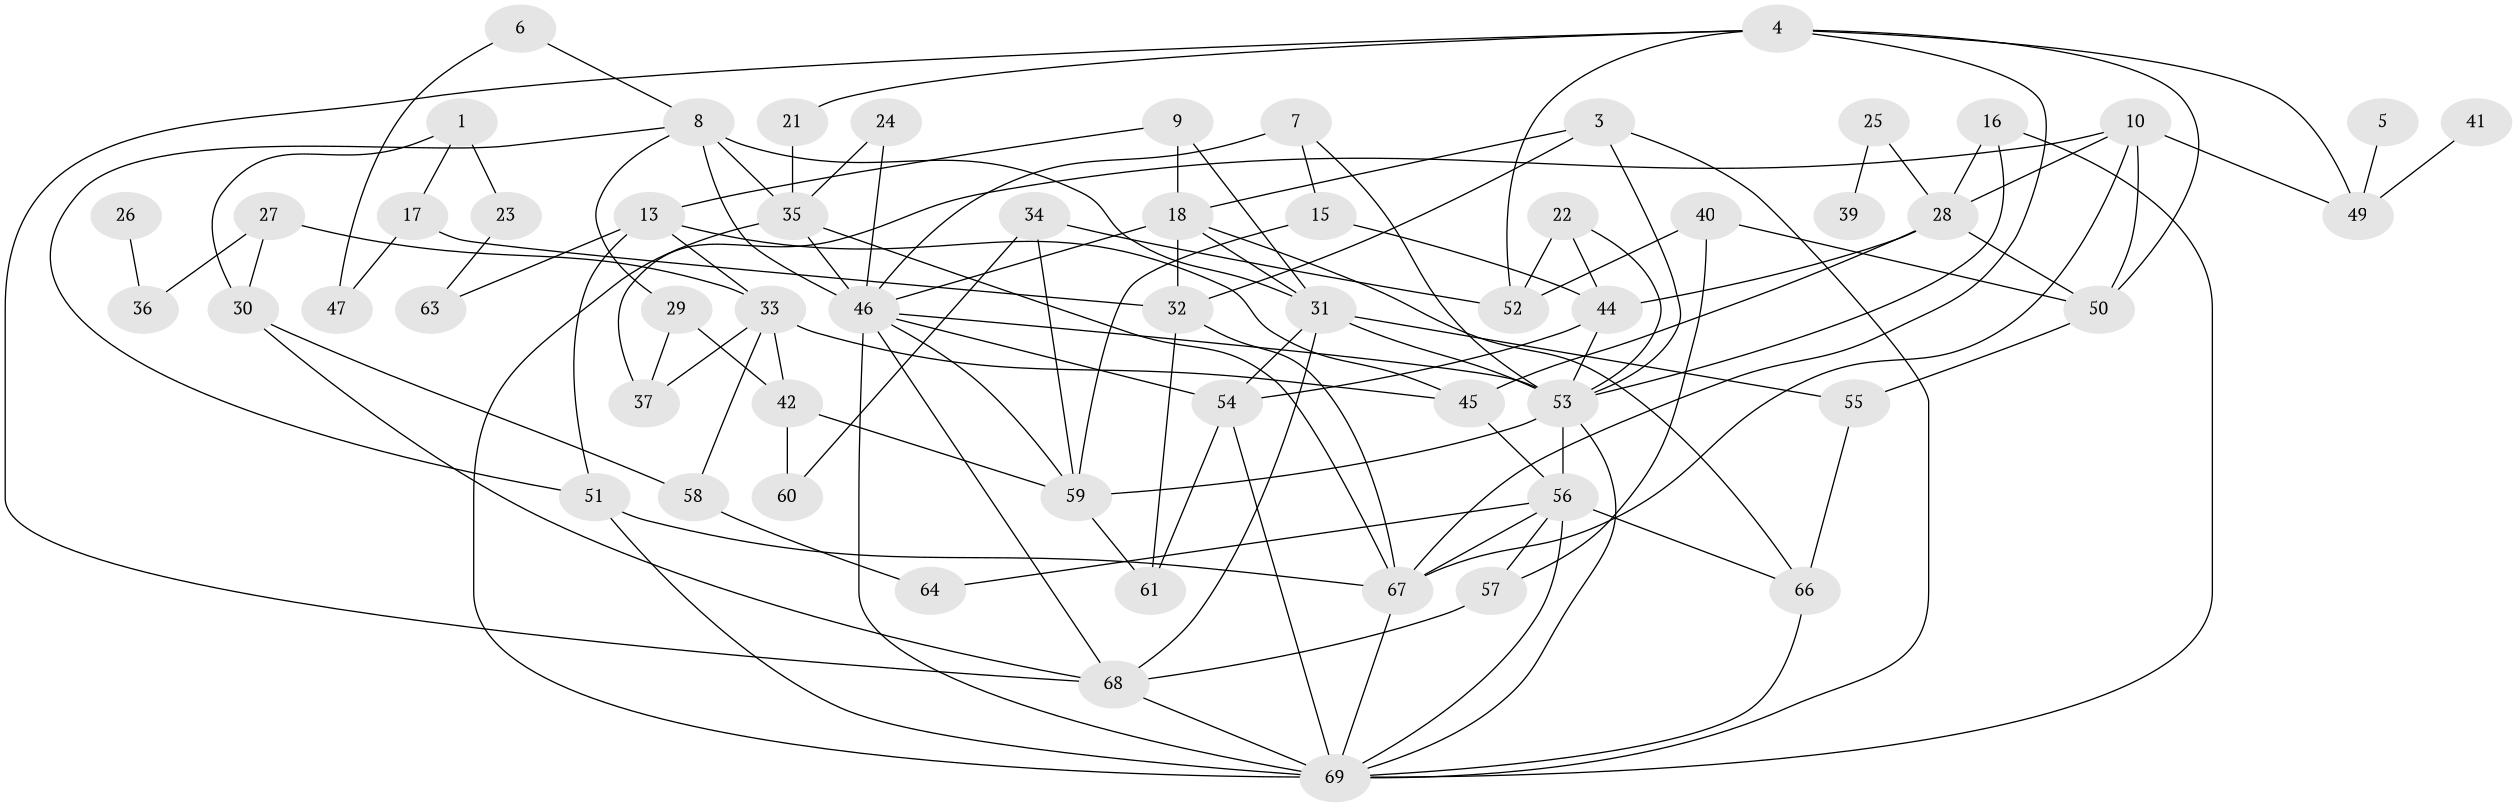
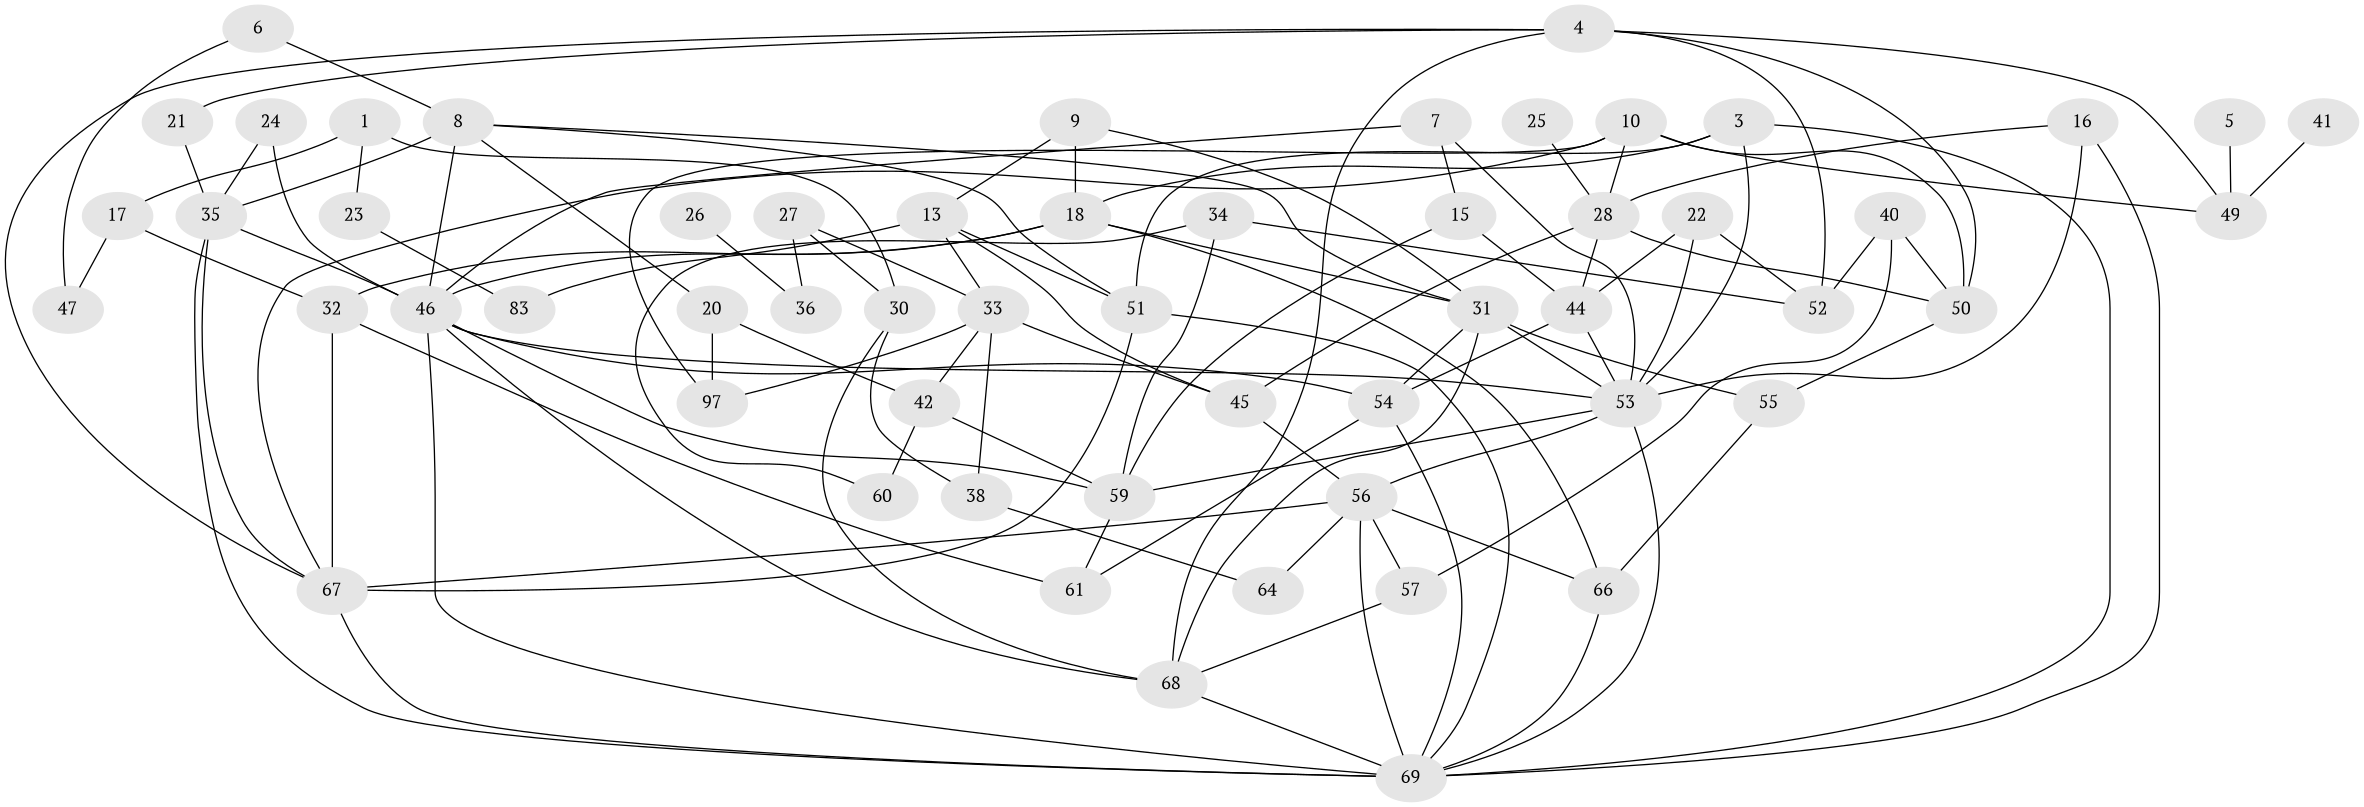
(1849, 216) -> none
(1404, 223) -> (1258, 162)
(431, 310) -> (520, 310)
(677, 310) -> (712, 310)
(644, 403) -> (712, 403)
(694, 497) -> (977, 497)
